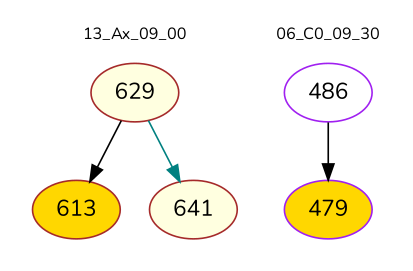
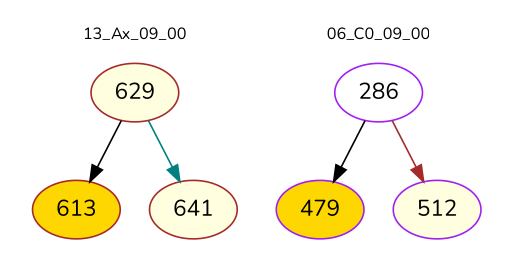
(328, 35) -> (379, 35)
(328, 93) -> (379, 93)
none -> (437, 210)
